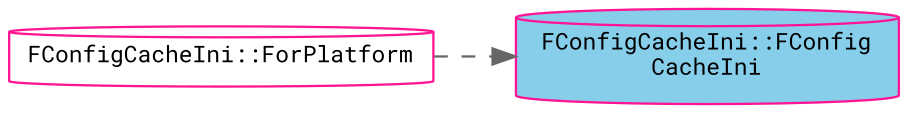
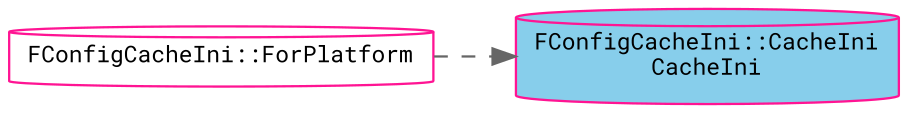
(707, 56) -> (707, 56)
